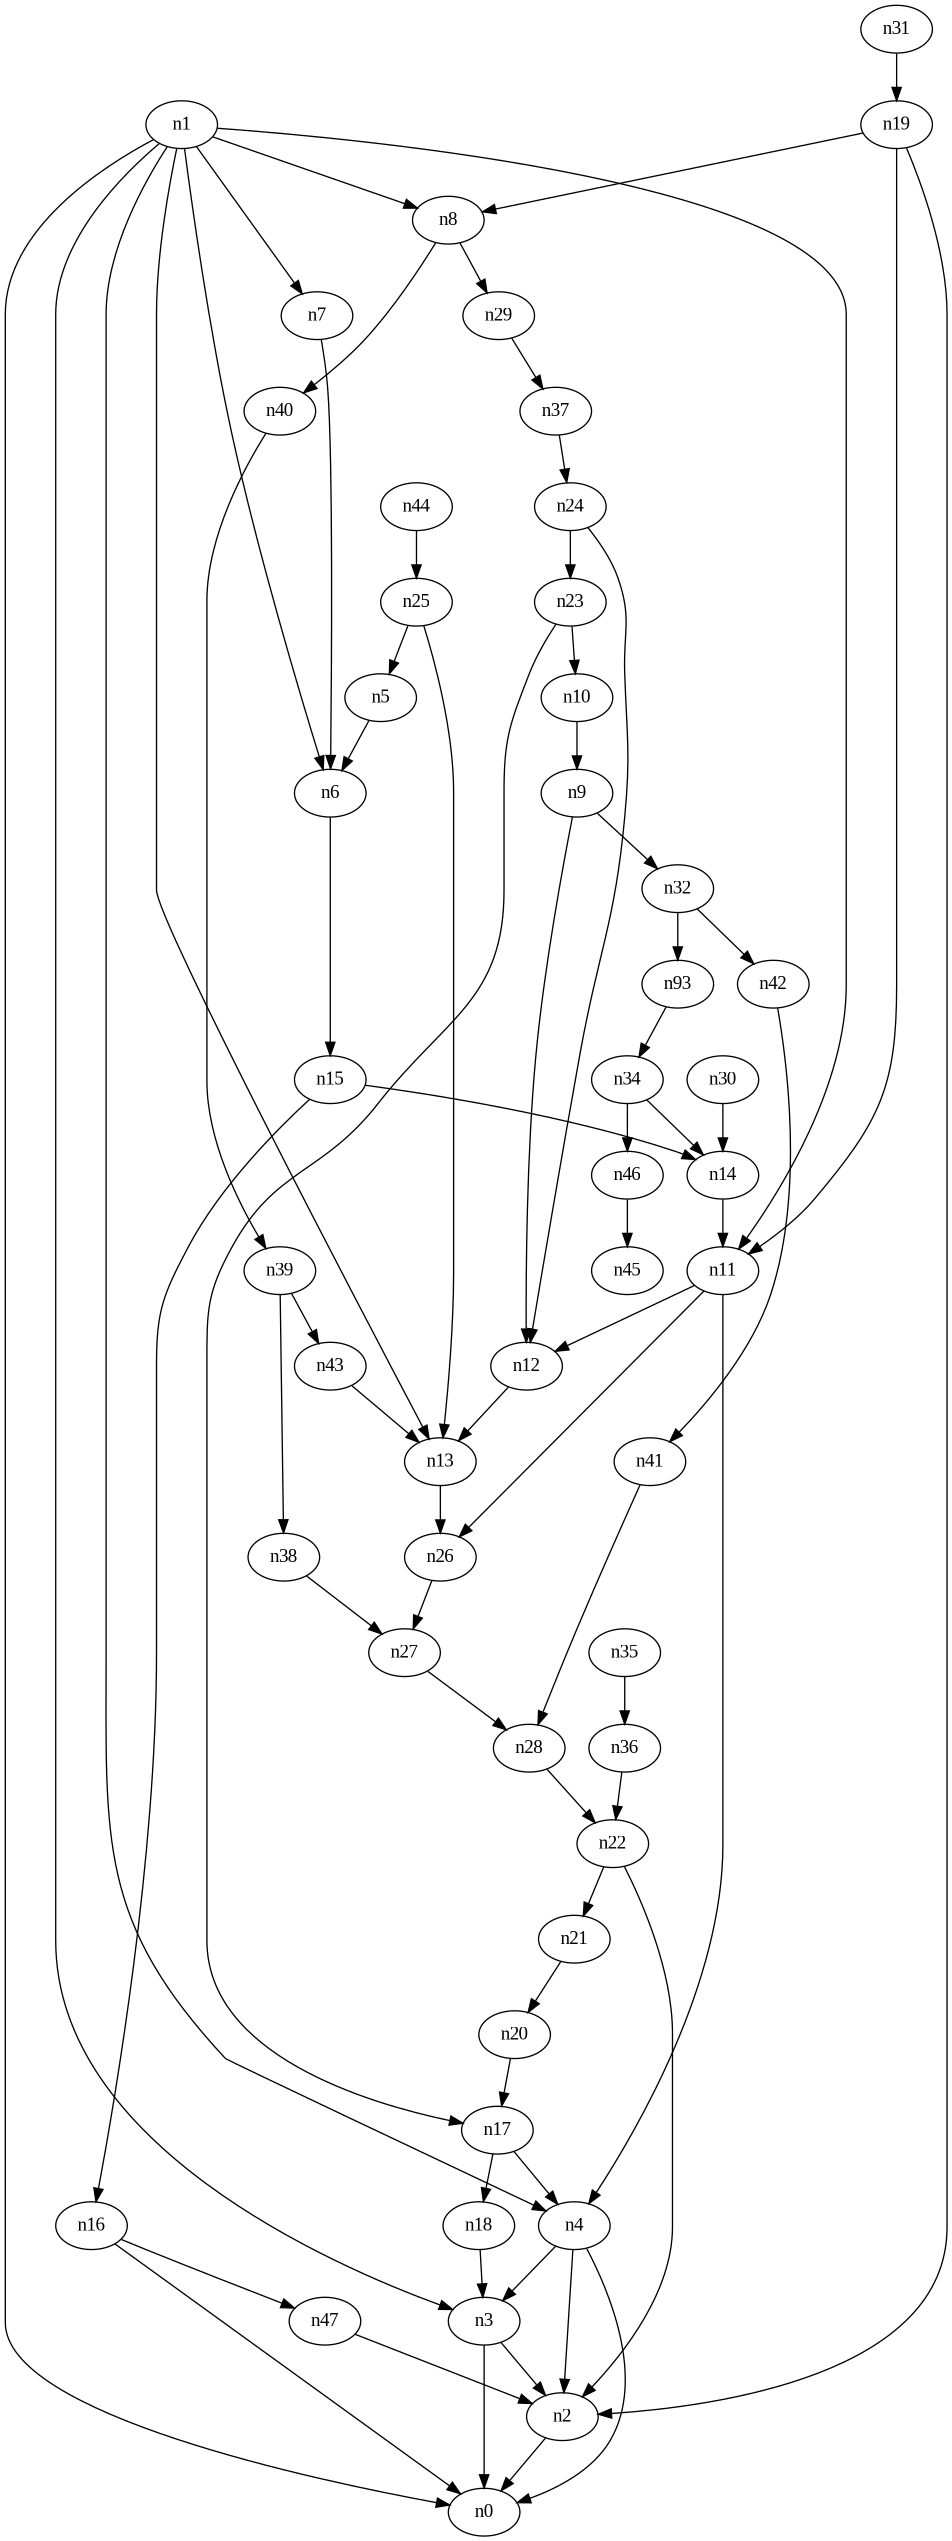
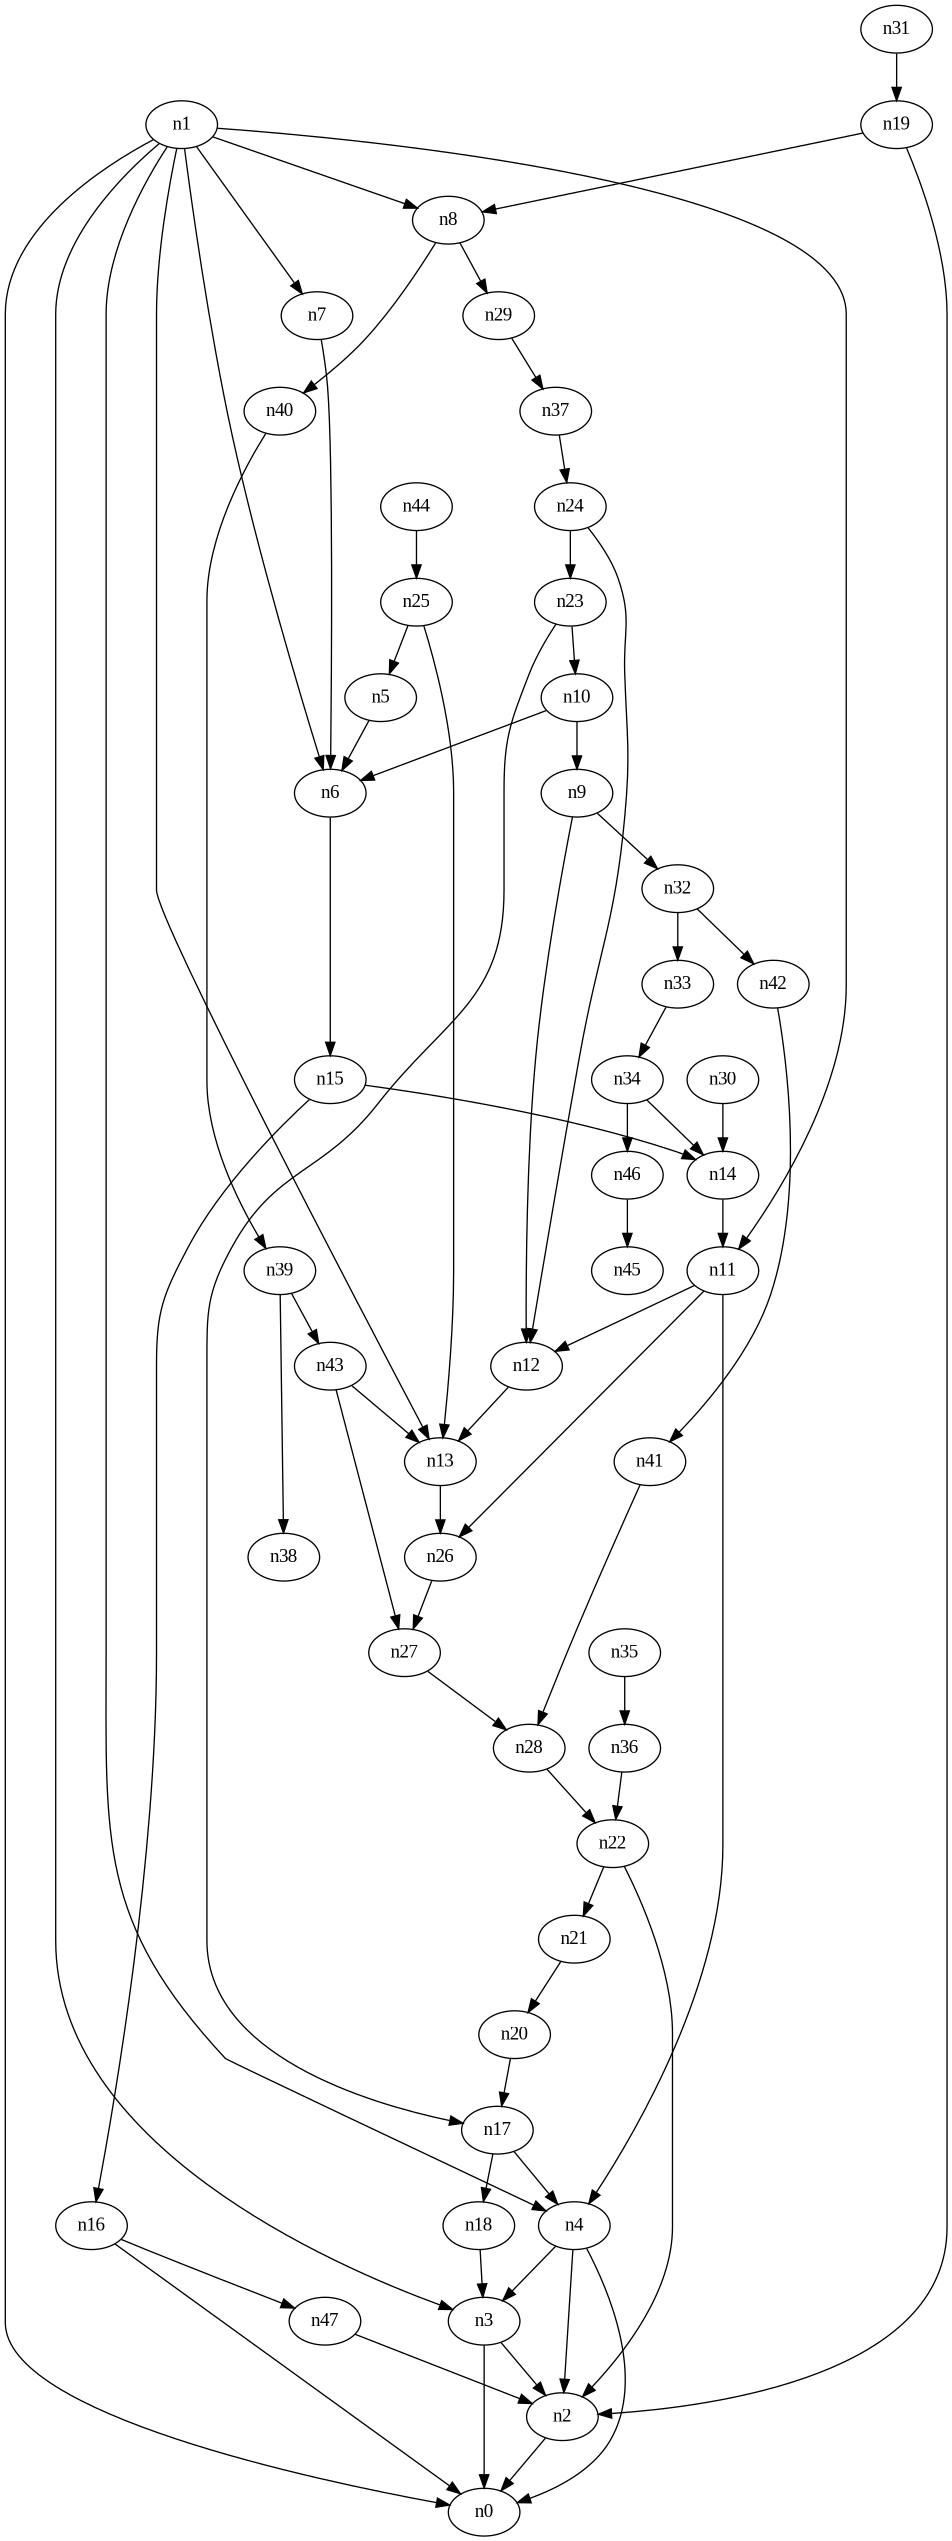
(897, 721) -> none
none -> (460, 743)
(678, 984) -> (678, 984)
(339, 1601) -> (366, 1503)
